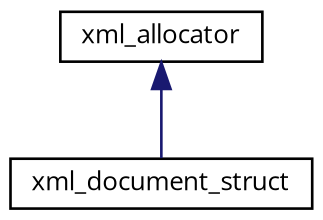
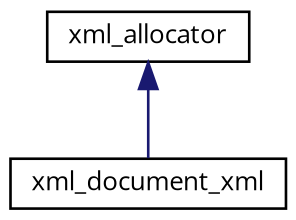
(161, 184) -> (148, 184)
